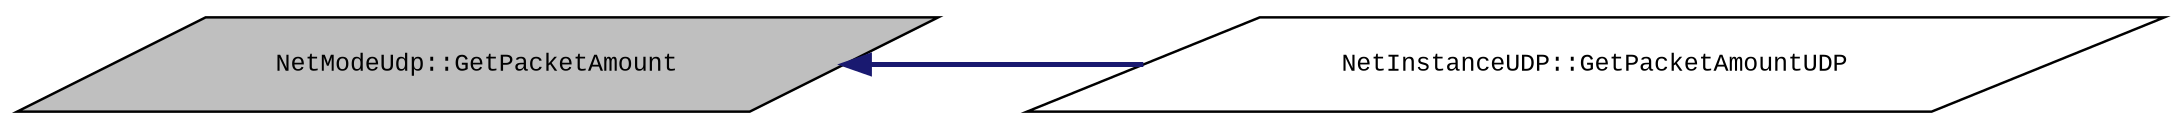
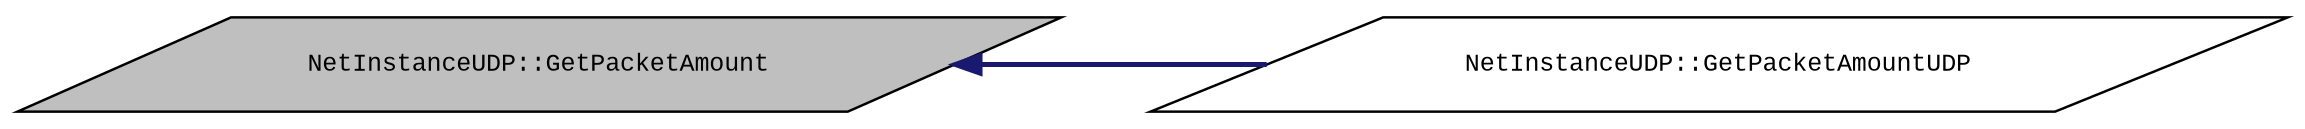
(478, 64) -> (539, 64)
